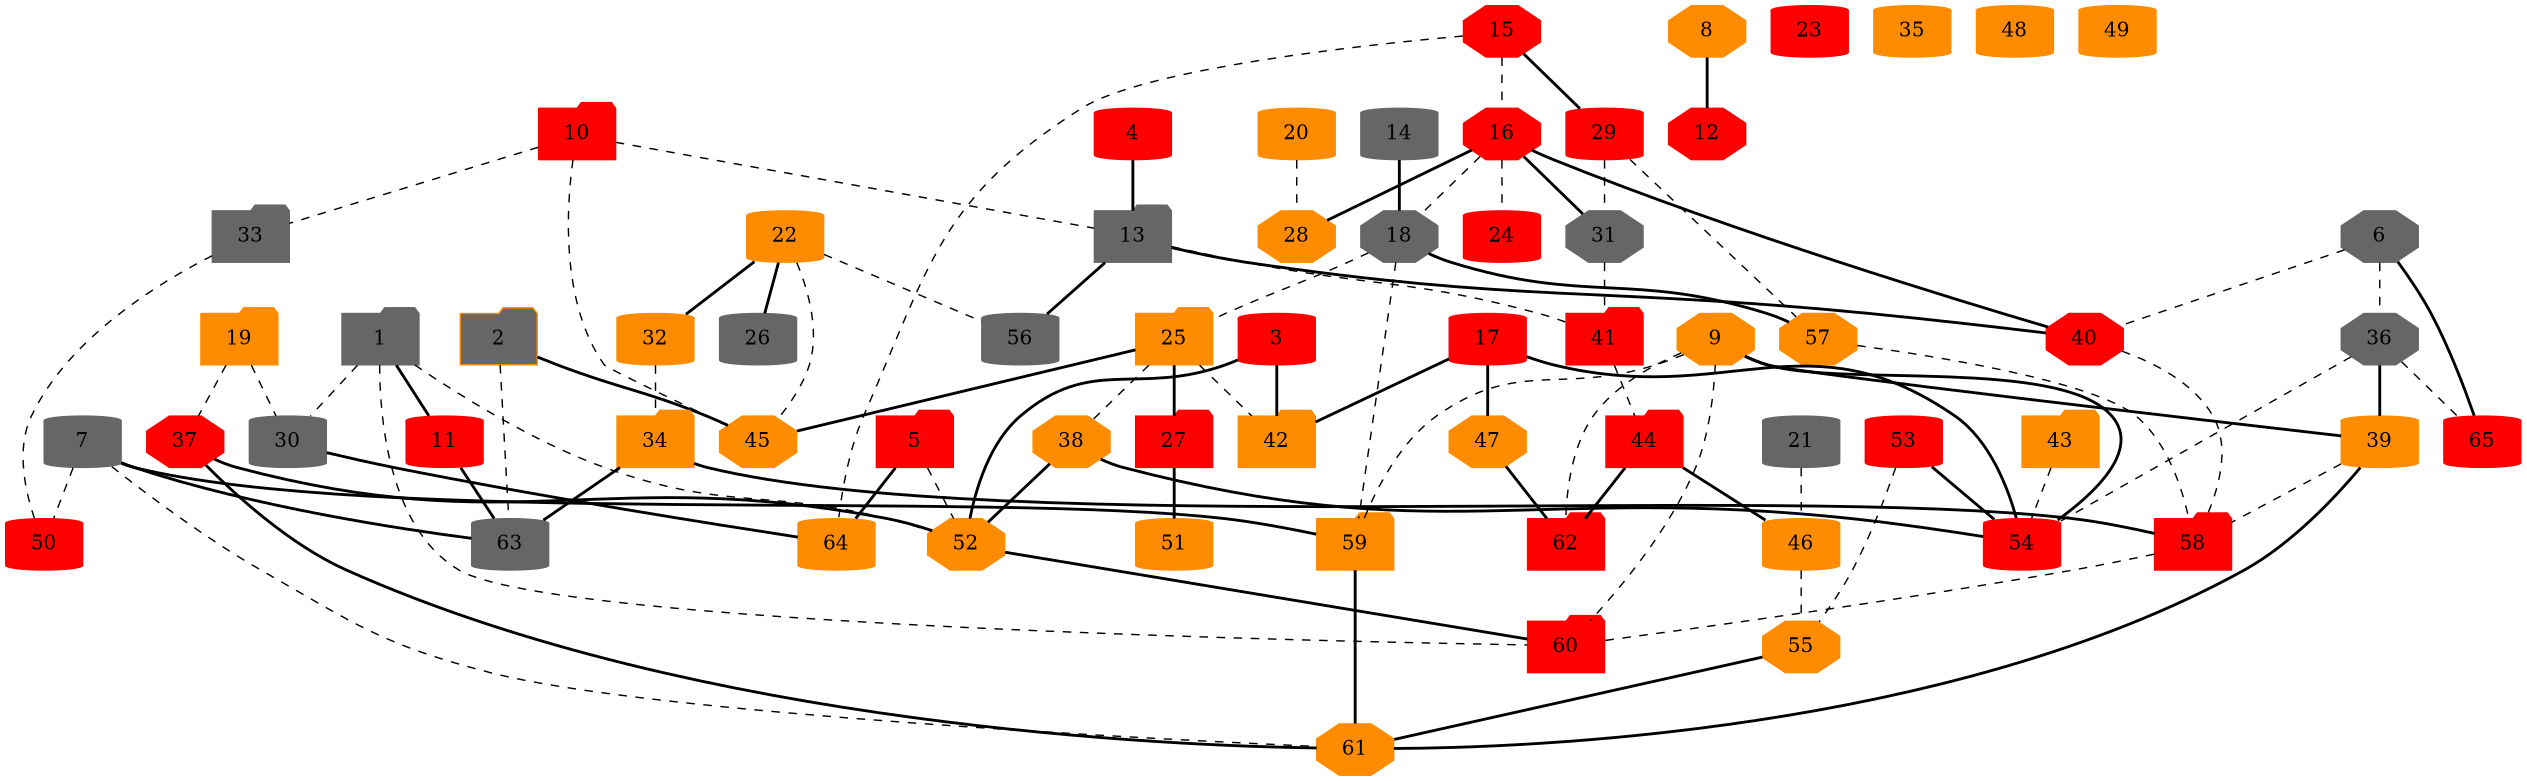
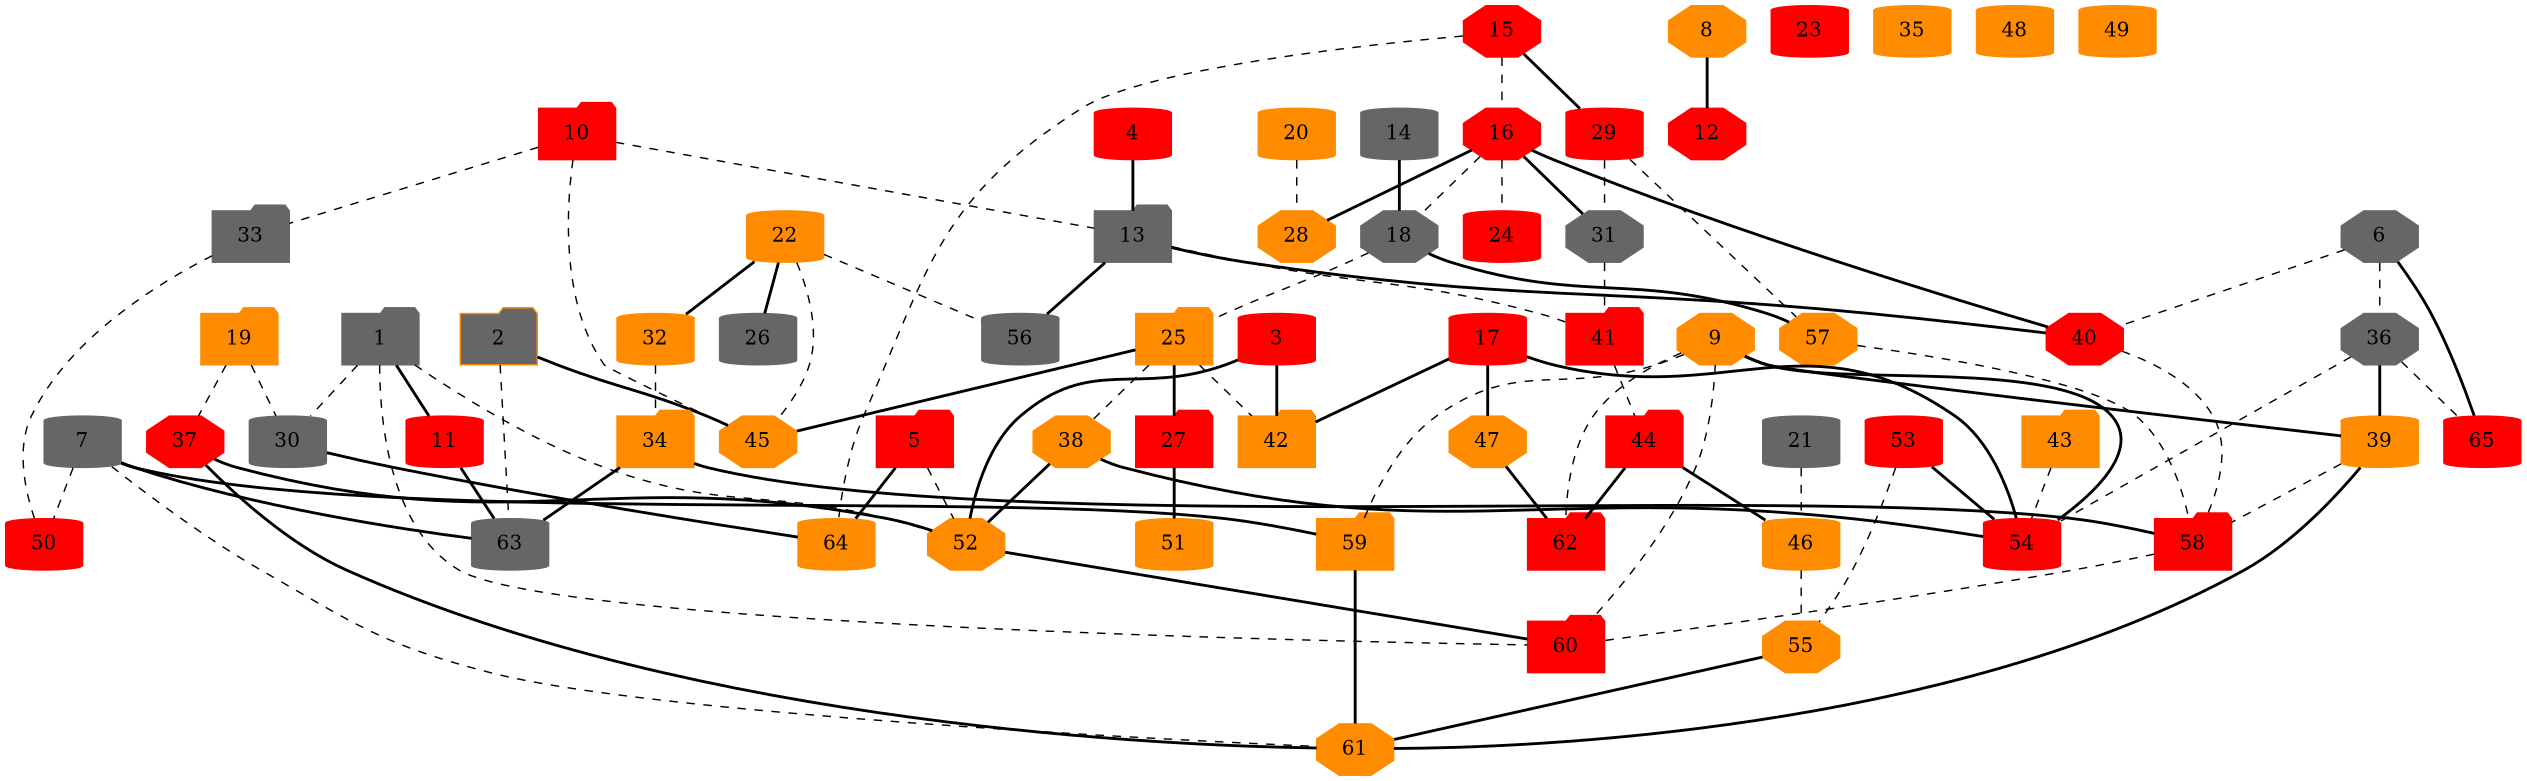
(1379, 378) -> none
